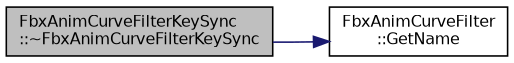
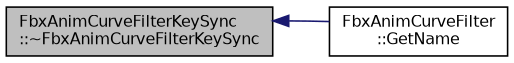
(293, 42) -> (309, 21)
